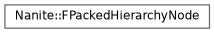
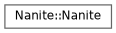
(107, 17) -> (58, 17)
